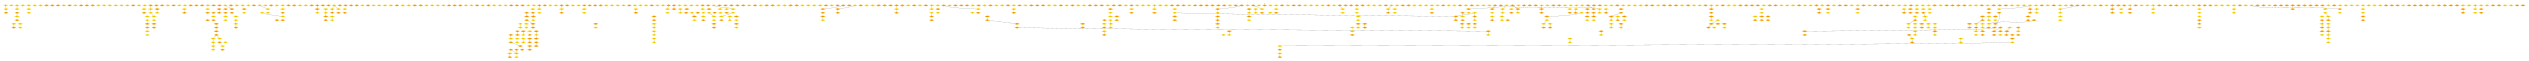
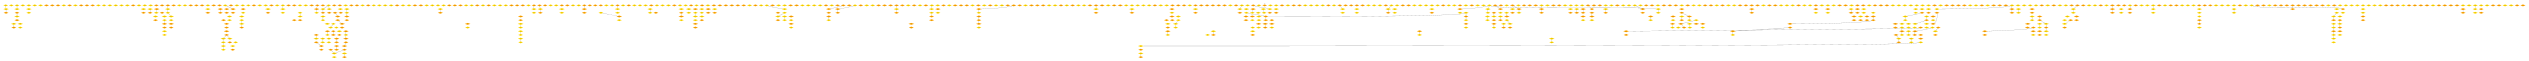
none -> (584, 13)
